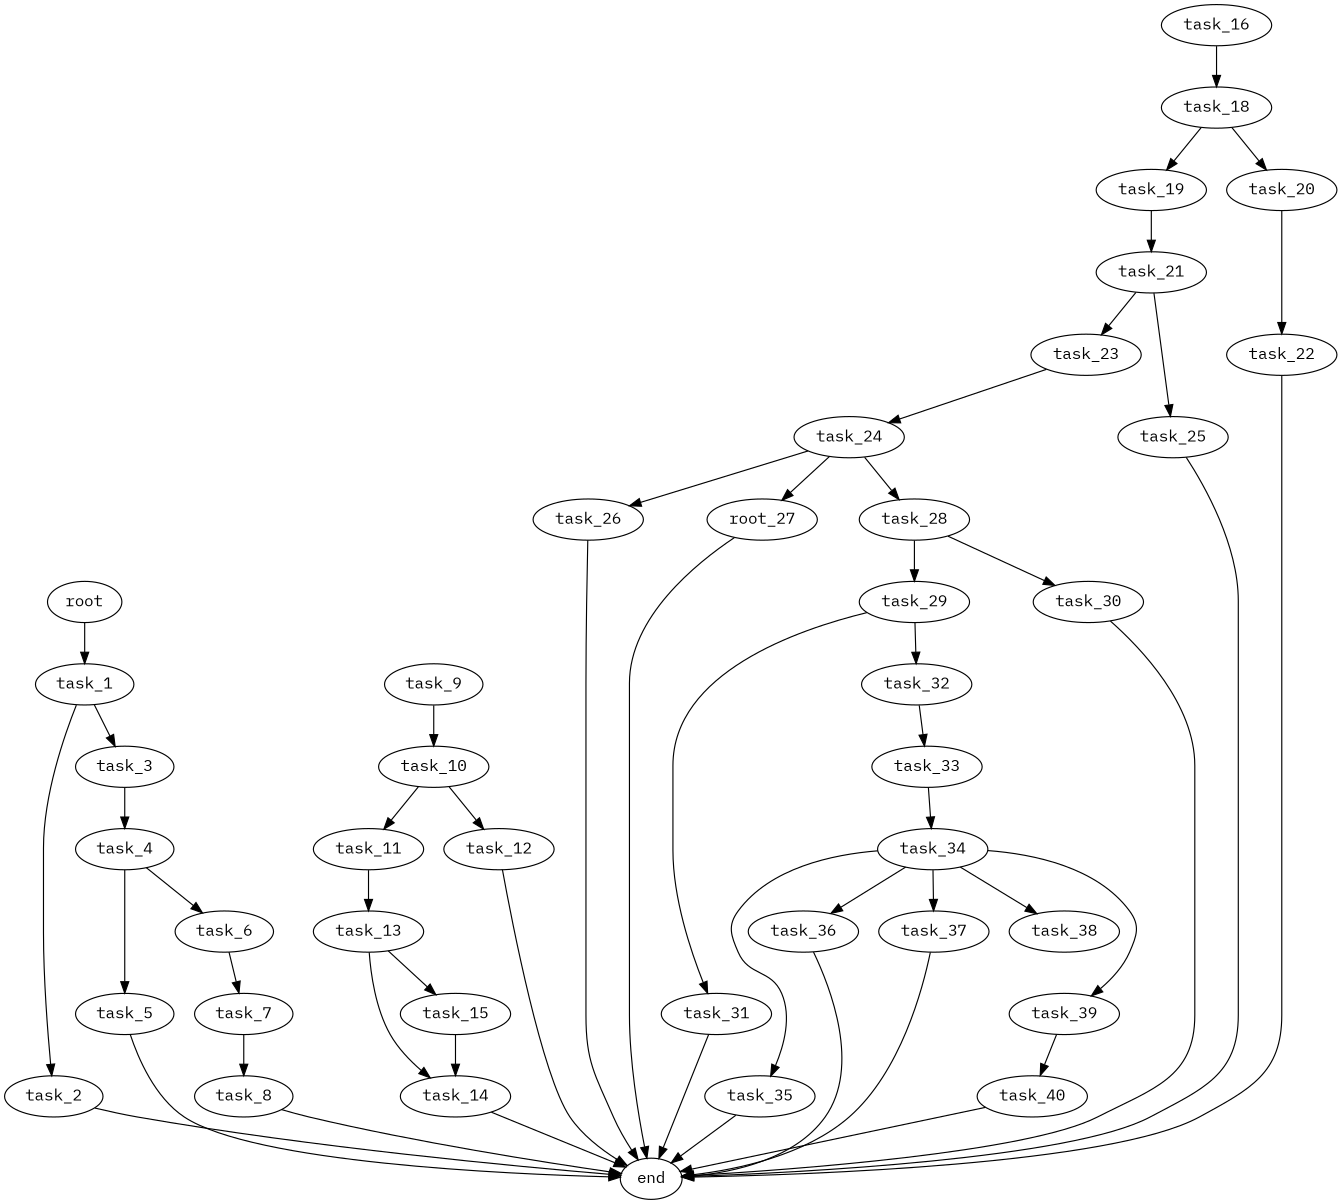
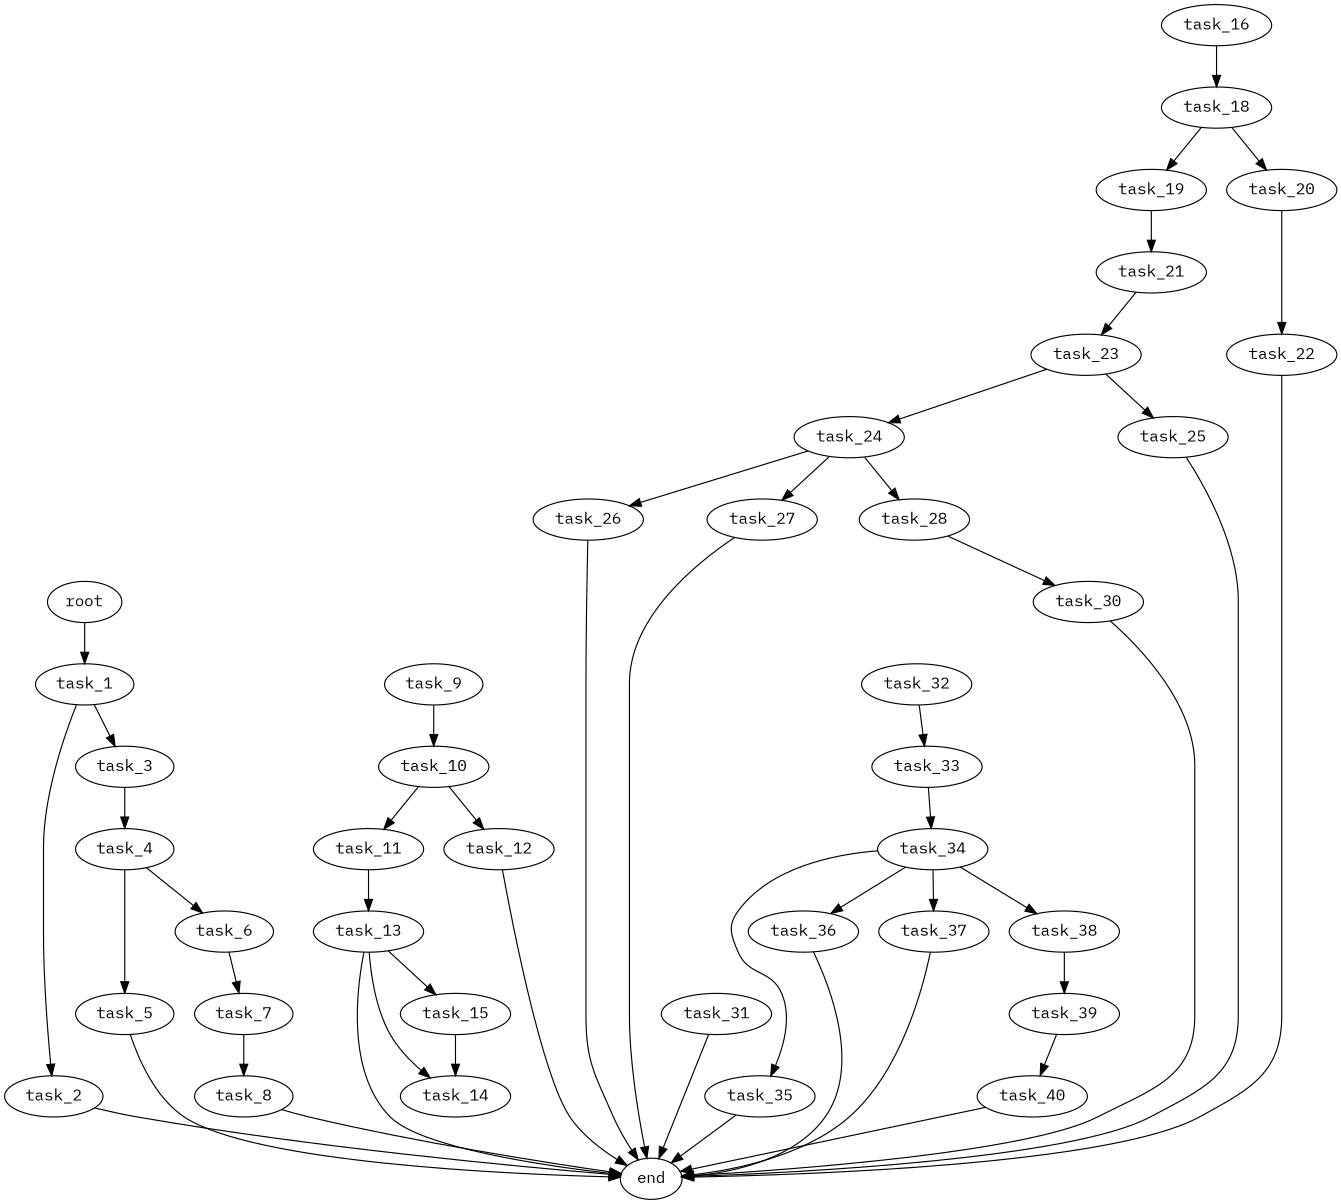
(1161, 349) -> (1125, 392)
(762, 520) -> (762, 520)
(914, 602) -> none
(1105, 888) -> (1064, 967)
(553, 1137) -> (414, 1131)
